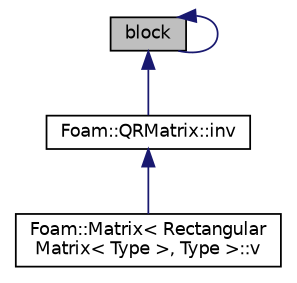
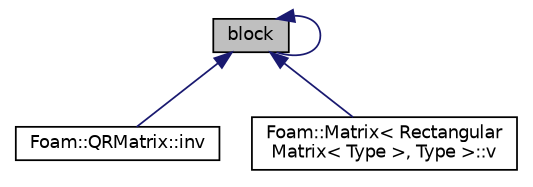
(148, 190) -> (319, 90)
